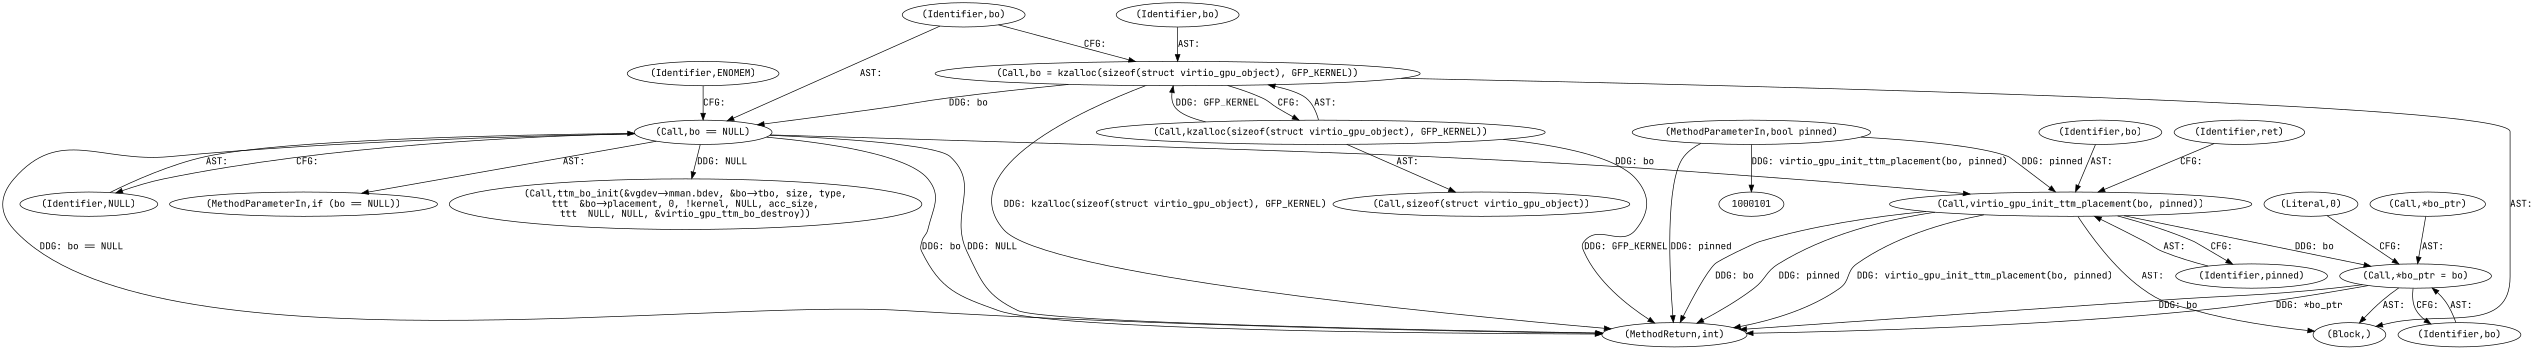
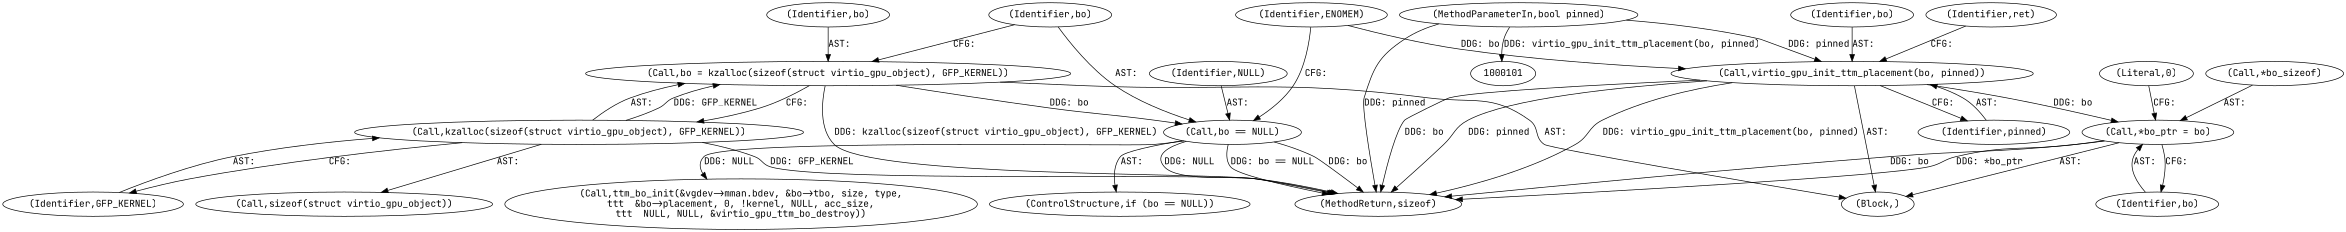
(377, 149) -> none
(1337, 153) -> (1512, 56)
none -> (93, 204)
(304, 204) -> (1120, 204)
(2428, 204) -> (2275, 74)
(1674, 335) -> (1378, 204)
